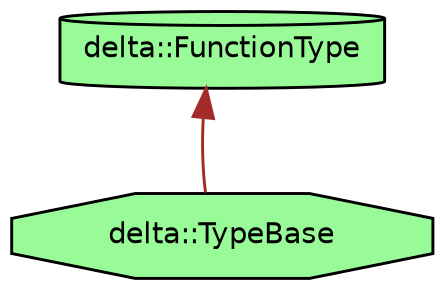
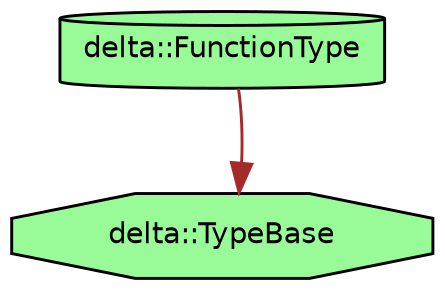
(203, 155) -> (242, 126)
